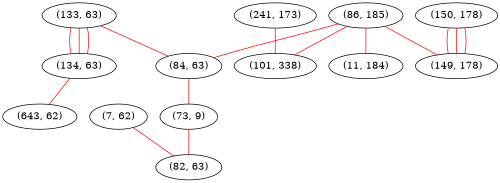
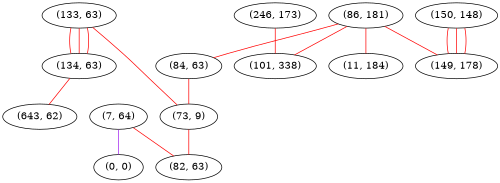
(275, 15) -> (275, 15)
(366, 15) -> (366, 15)
(457, 15) -> (457, 15)
(135, 41) -> (136, 65)
(119, 117) -> (119, 117)
none -> (119, 167)
